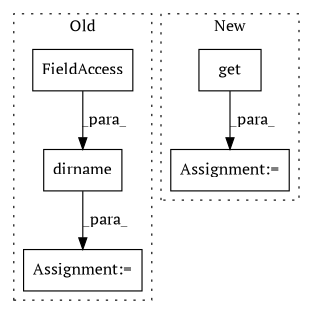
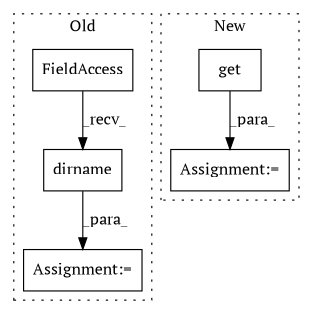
(105, 120) -> (105, 120)
